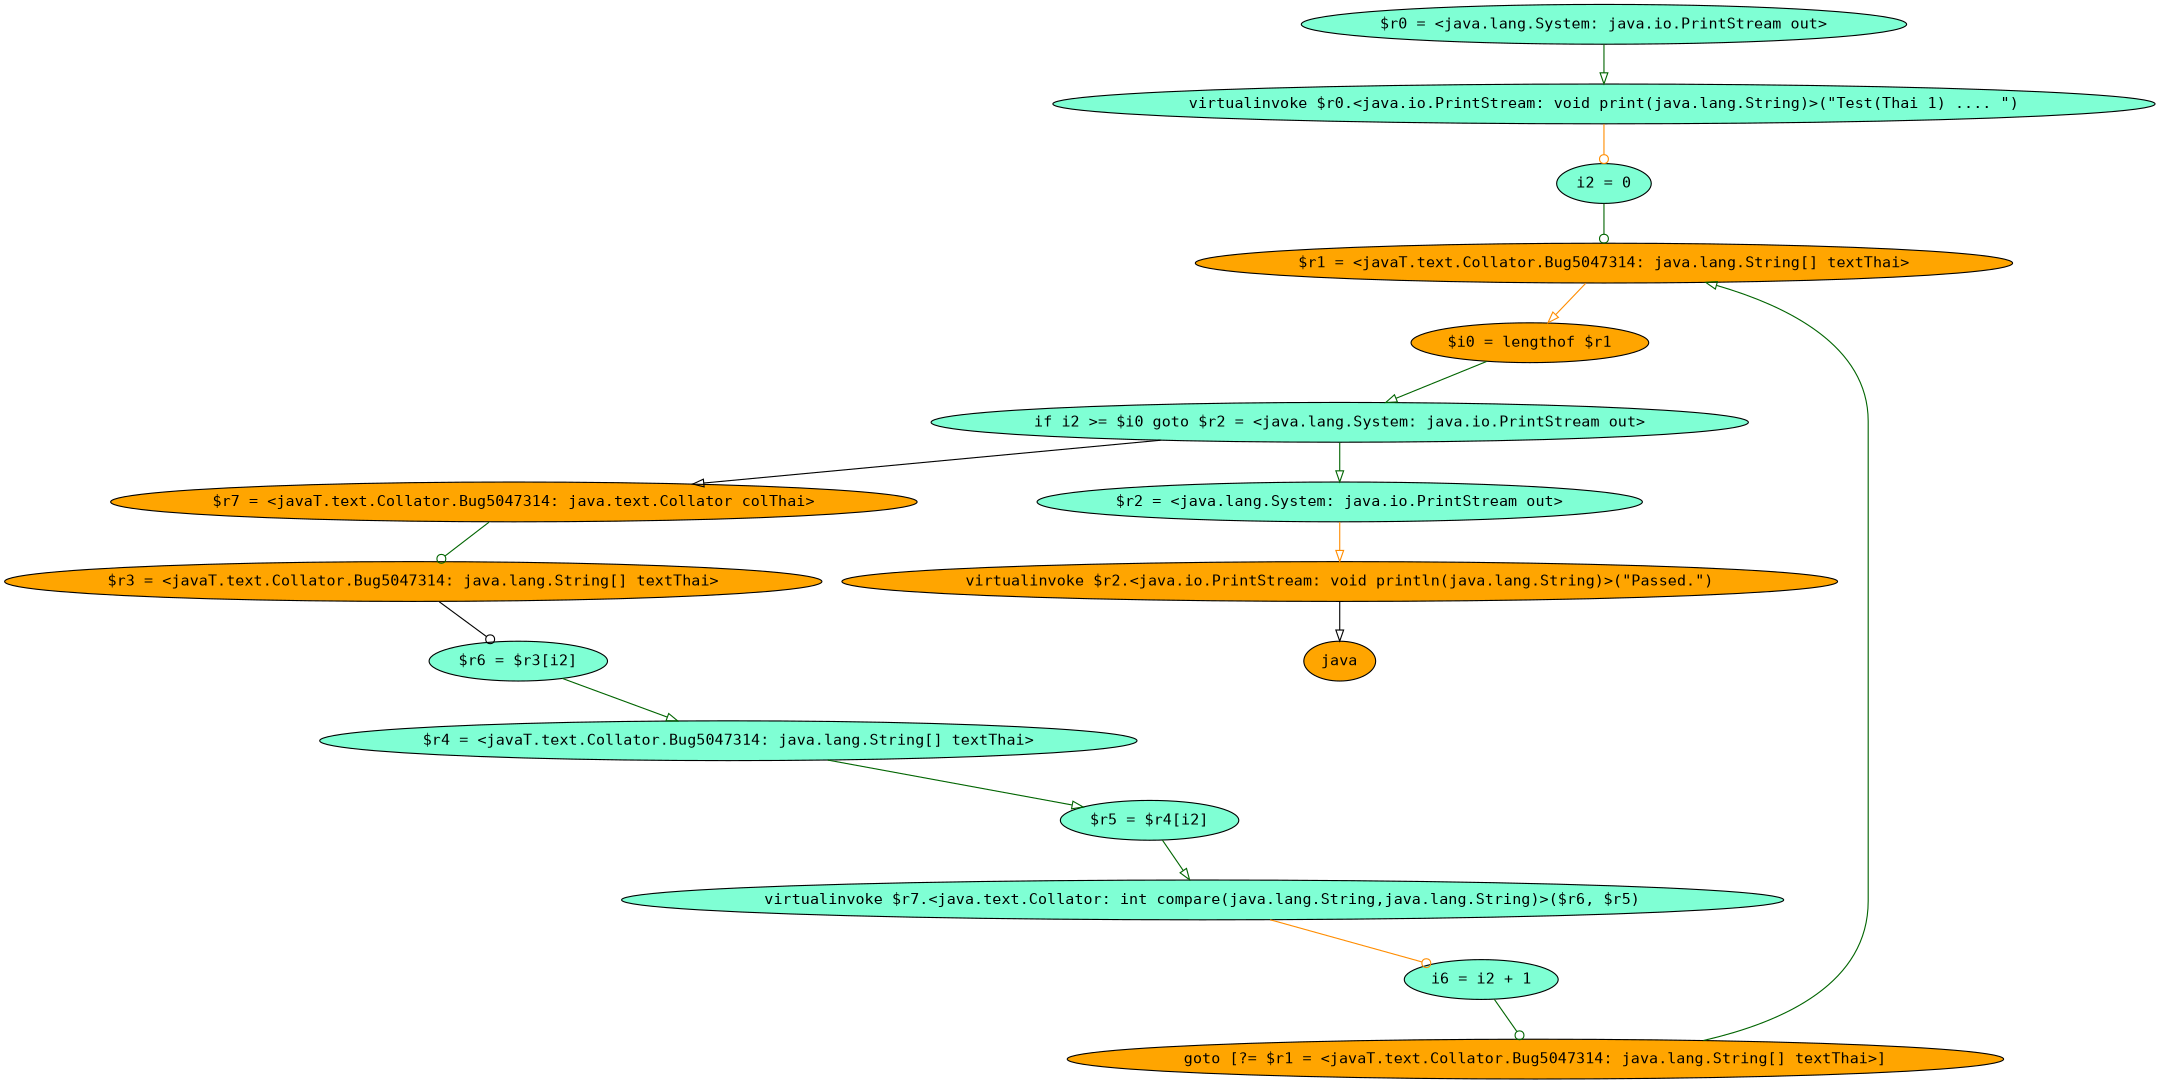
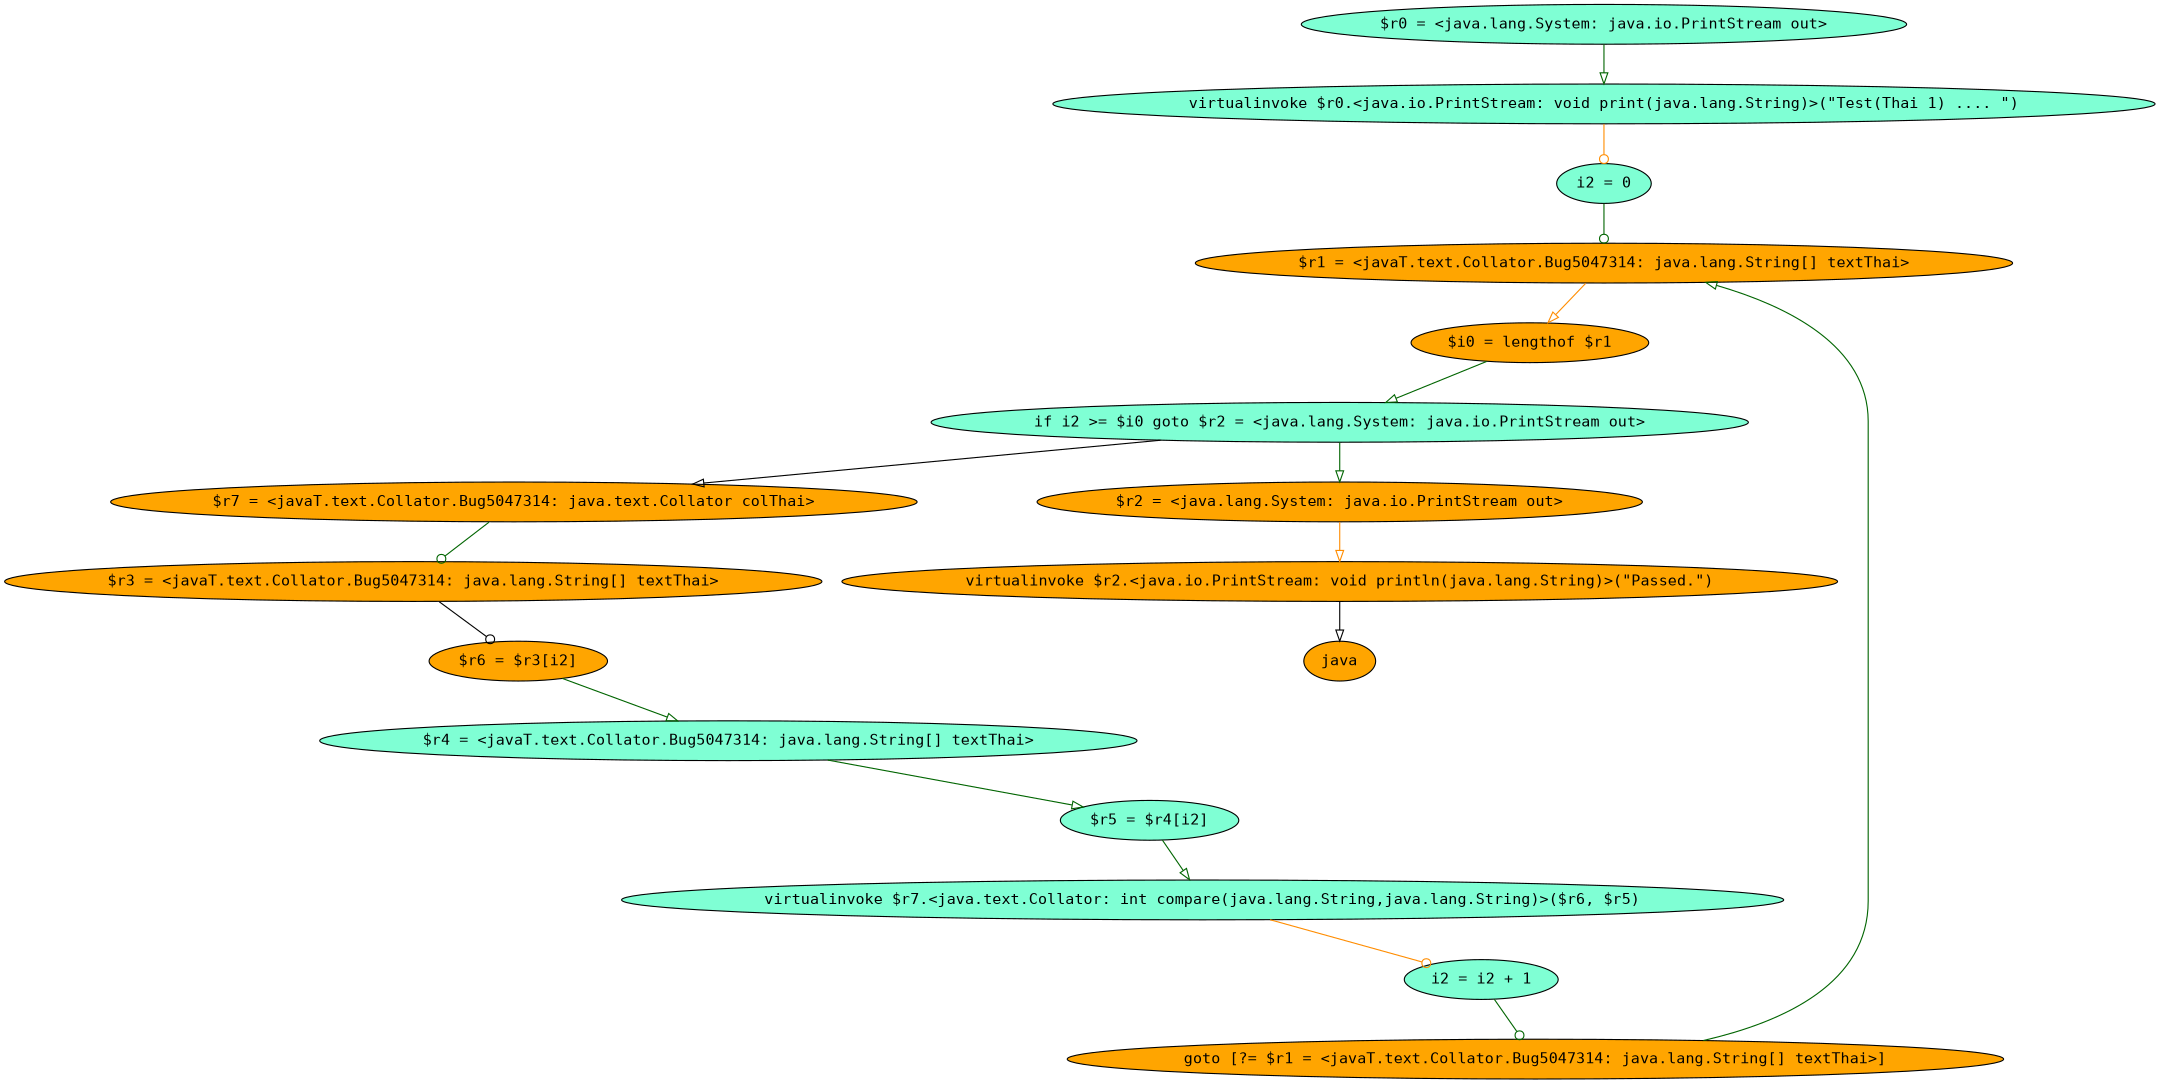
(1340, 502) -> (1340, 502)
(518, 661) -> (518, 661)
(1481, 980) -> (1481, 980)
